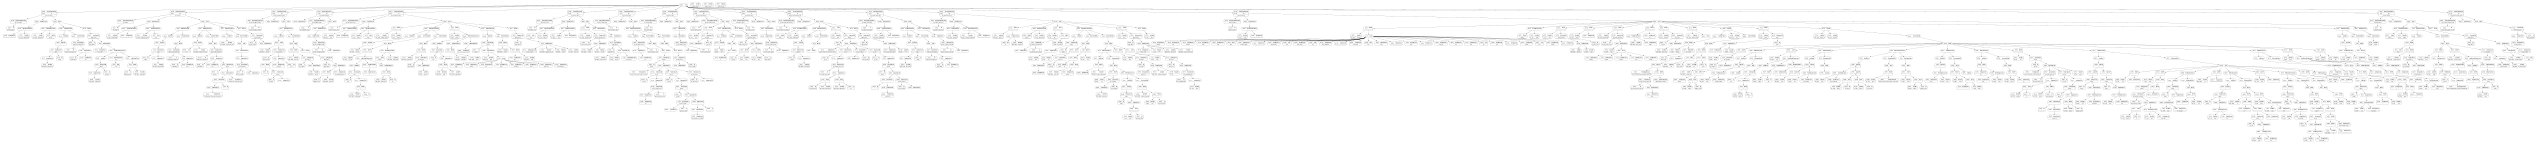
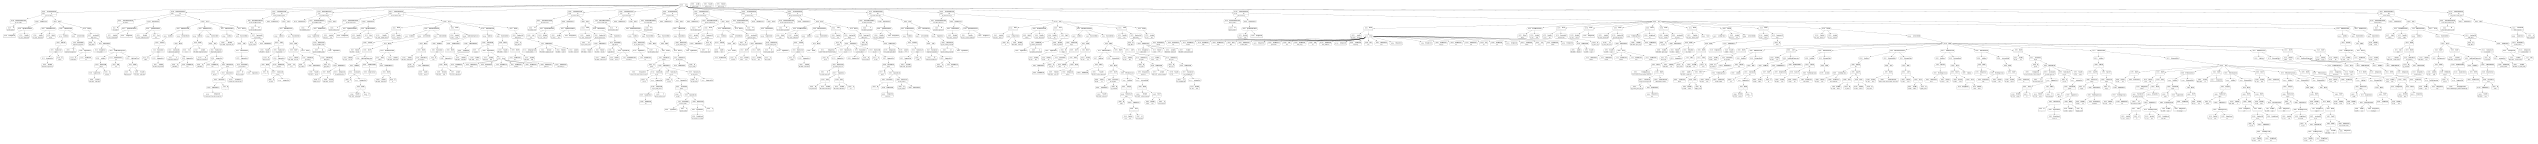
(1411, 43) -> none
